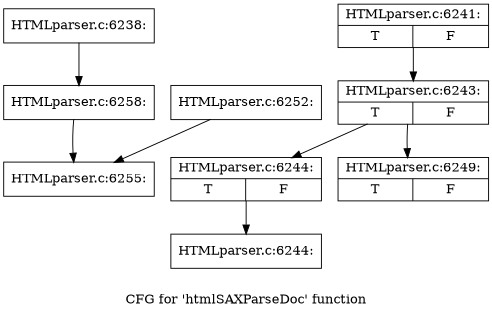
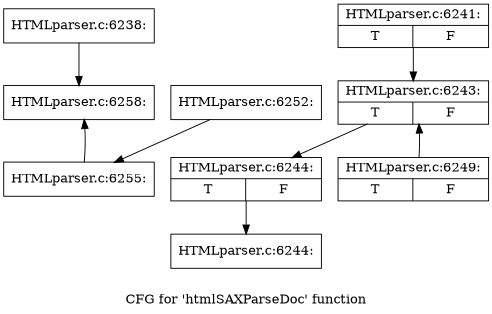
(73, 136) -> (85, 146)
(407, 136) -> (420, 146)
